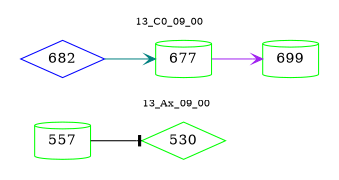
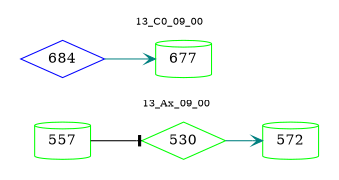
(63, 59) -> (63, 59)
(291, 59) -> none
none -> (291, 141)
